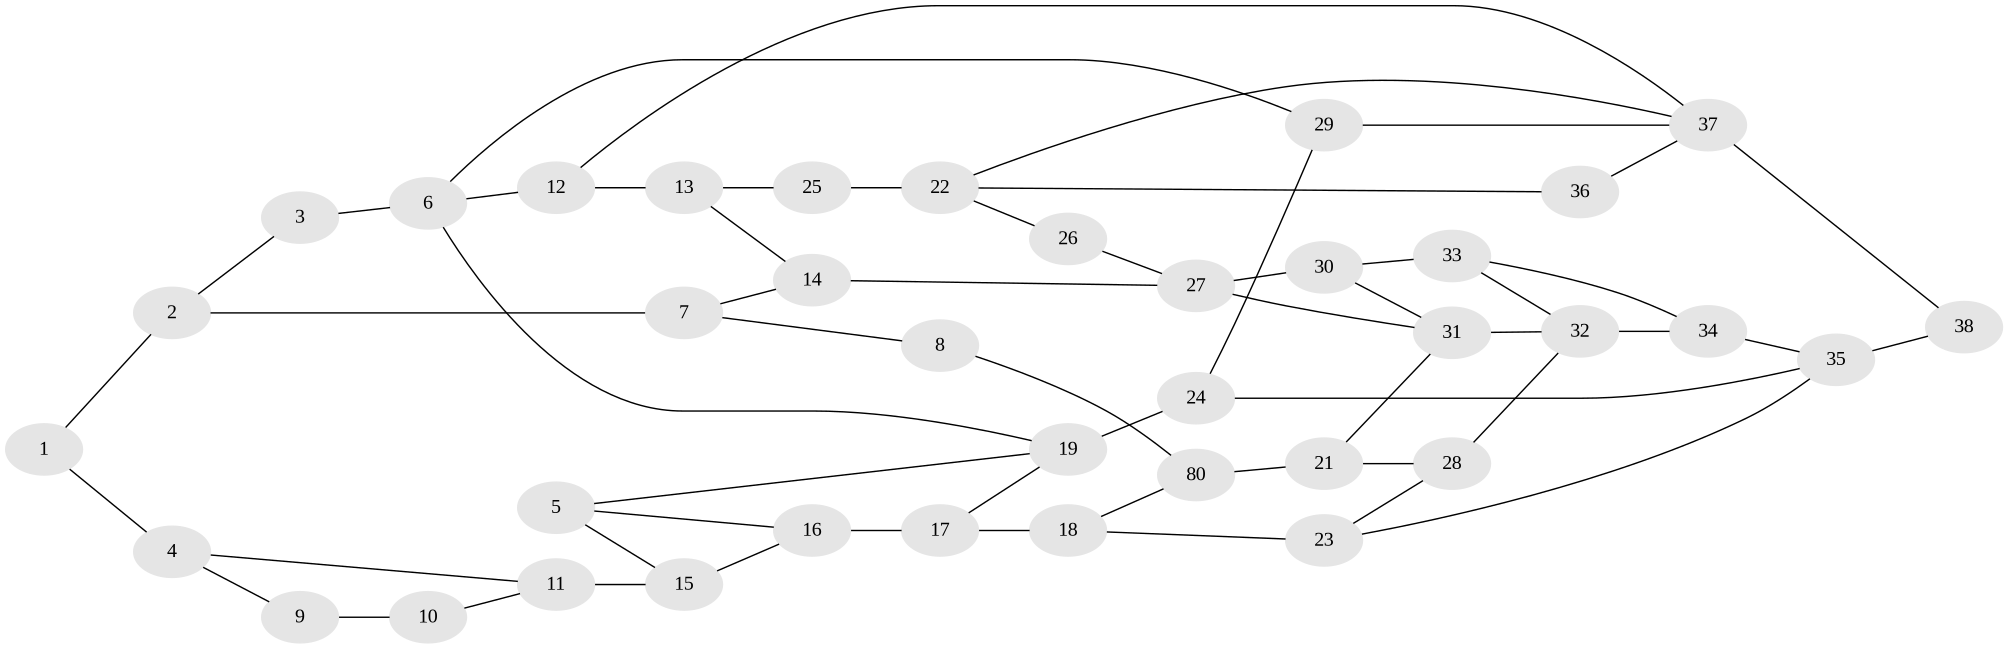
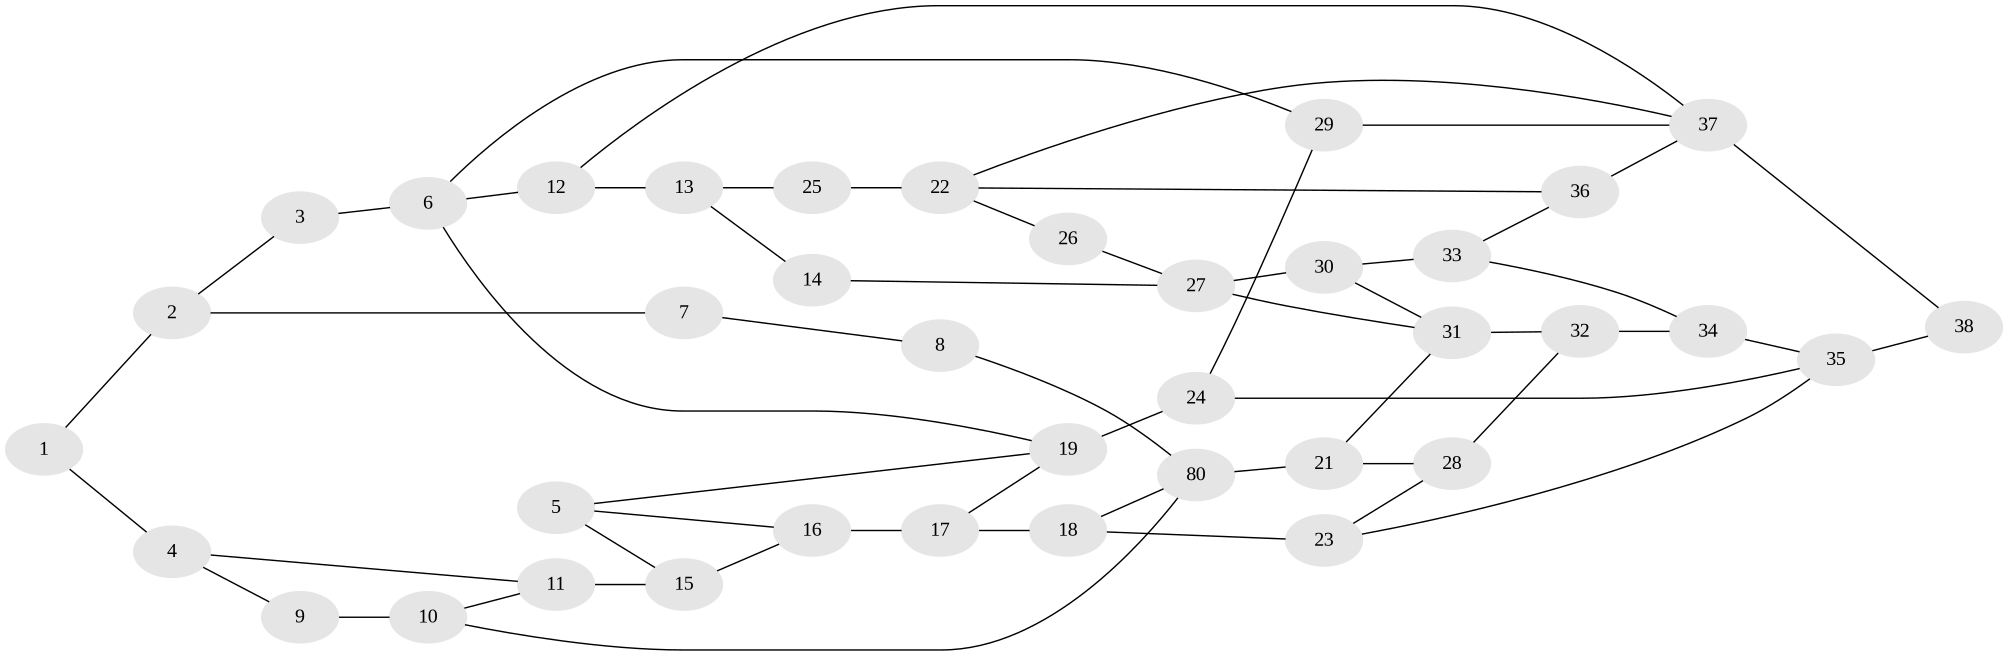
(1516, 294) -> (1516, 224)
(748, 297) -> none
none -> (847, 650)
